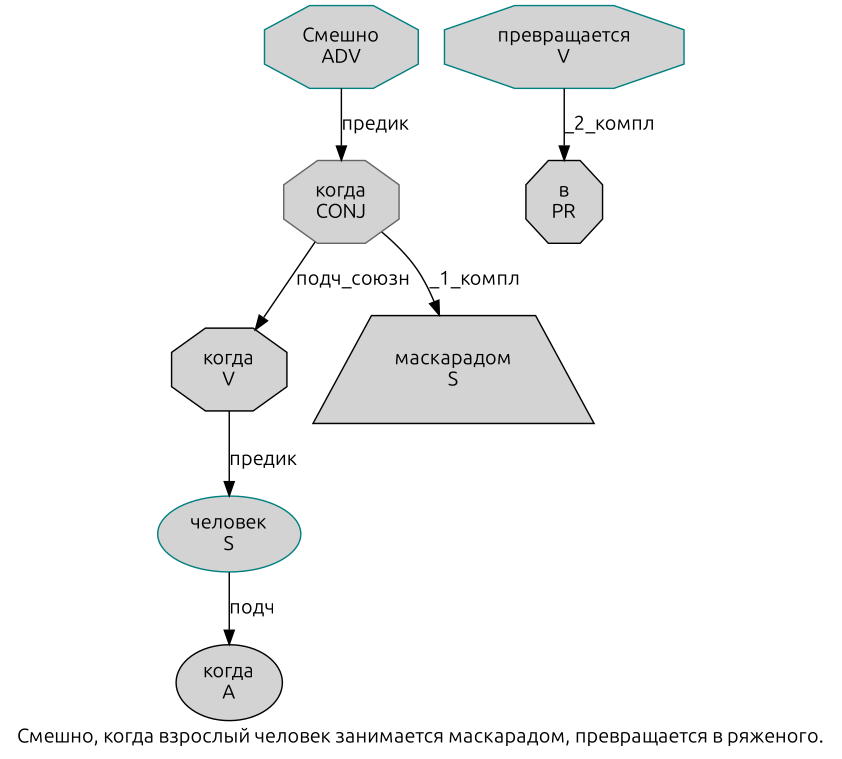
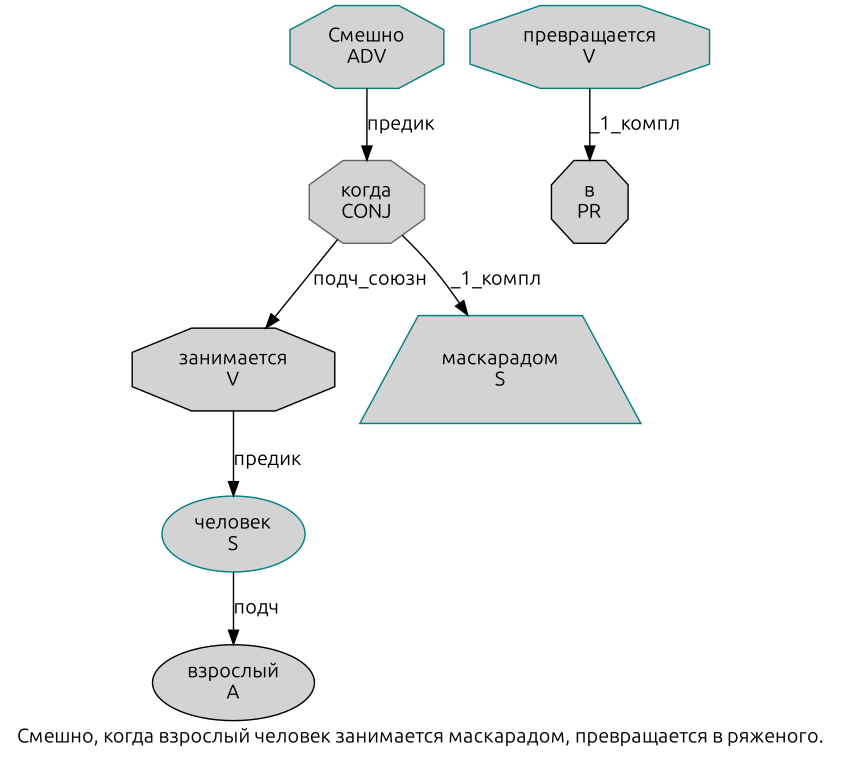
(610, 124) -> (635, 124)
(229, 370) -> (233, 370)
(454, 370) -> (500, 370)
(229, 683) -> (233, 683)
